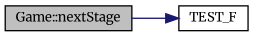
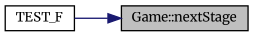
(149, 18) -> (91, 18)
